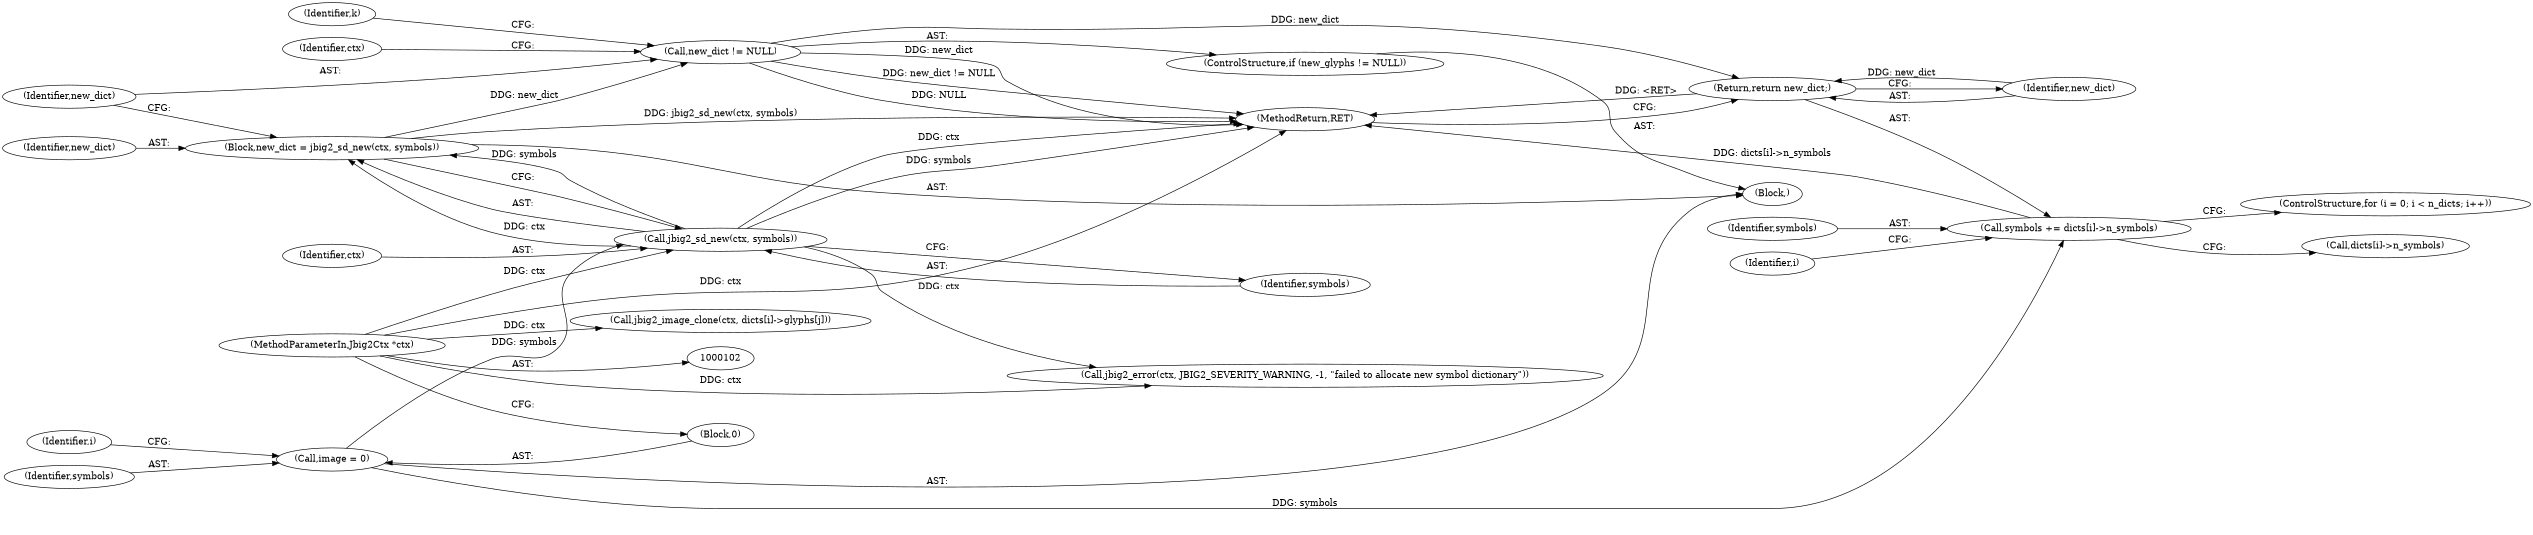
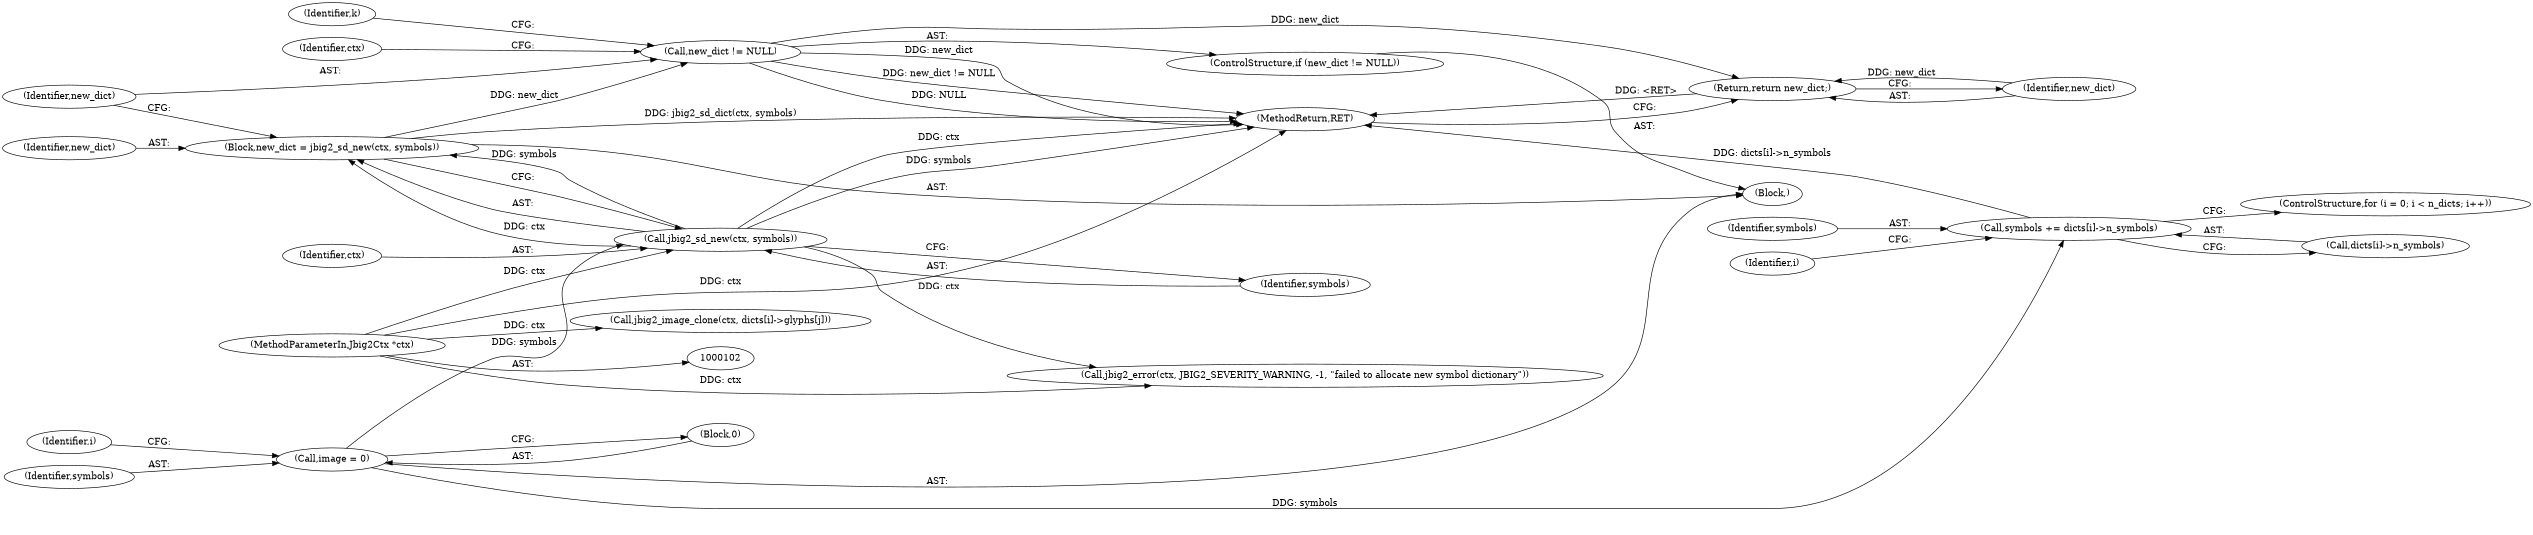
(1305, 64) -> (1305, 64)
(721, 114) -> (721, 114)
(1929, 149) -> (2245, 238)
(513, 415) -> (533, 446)
